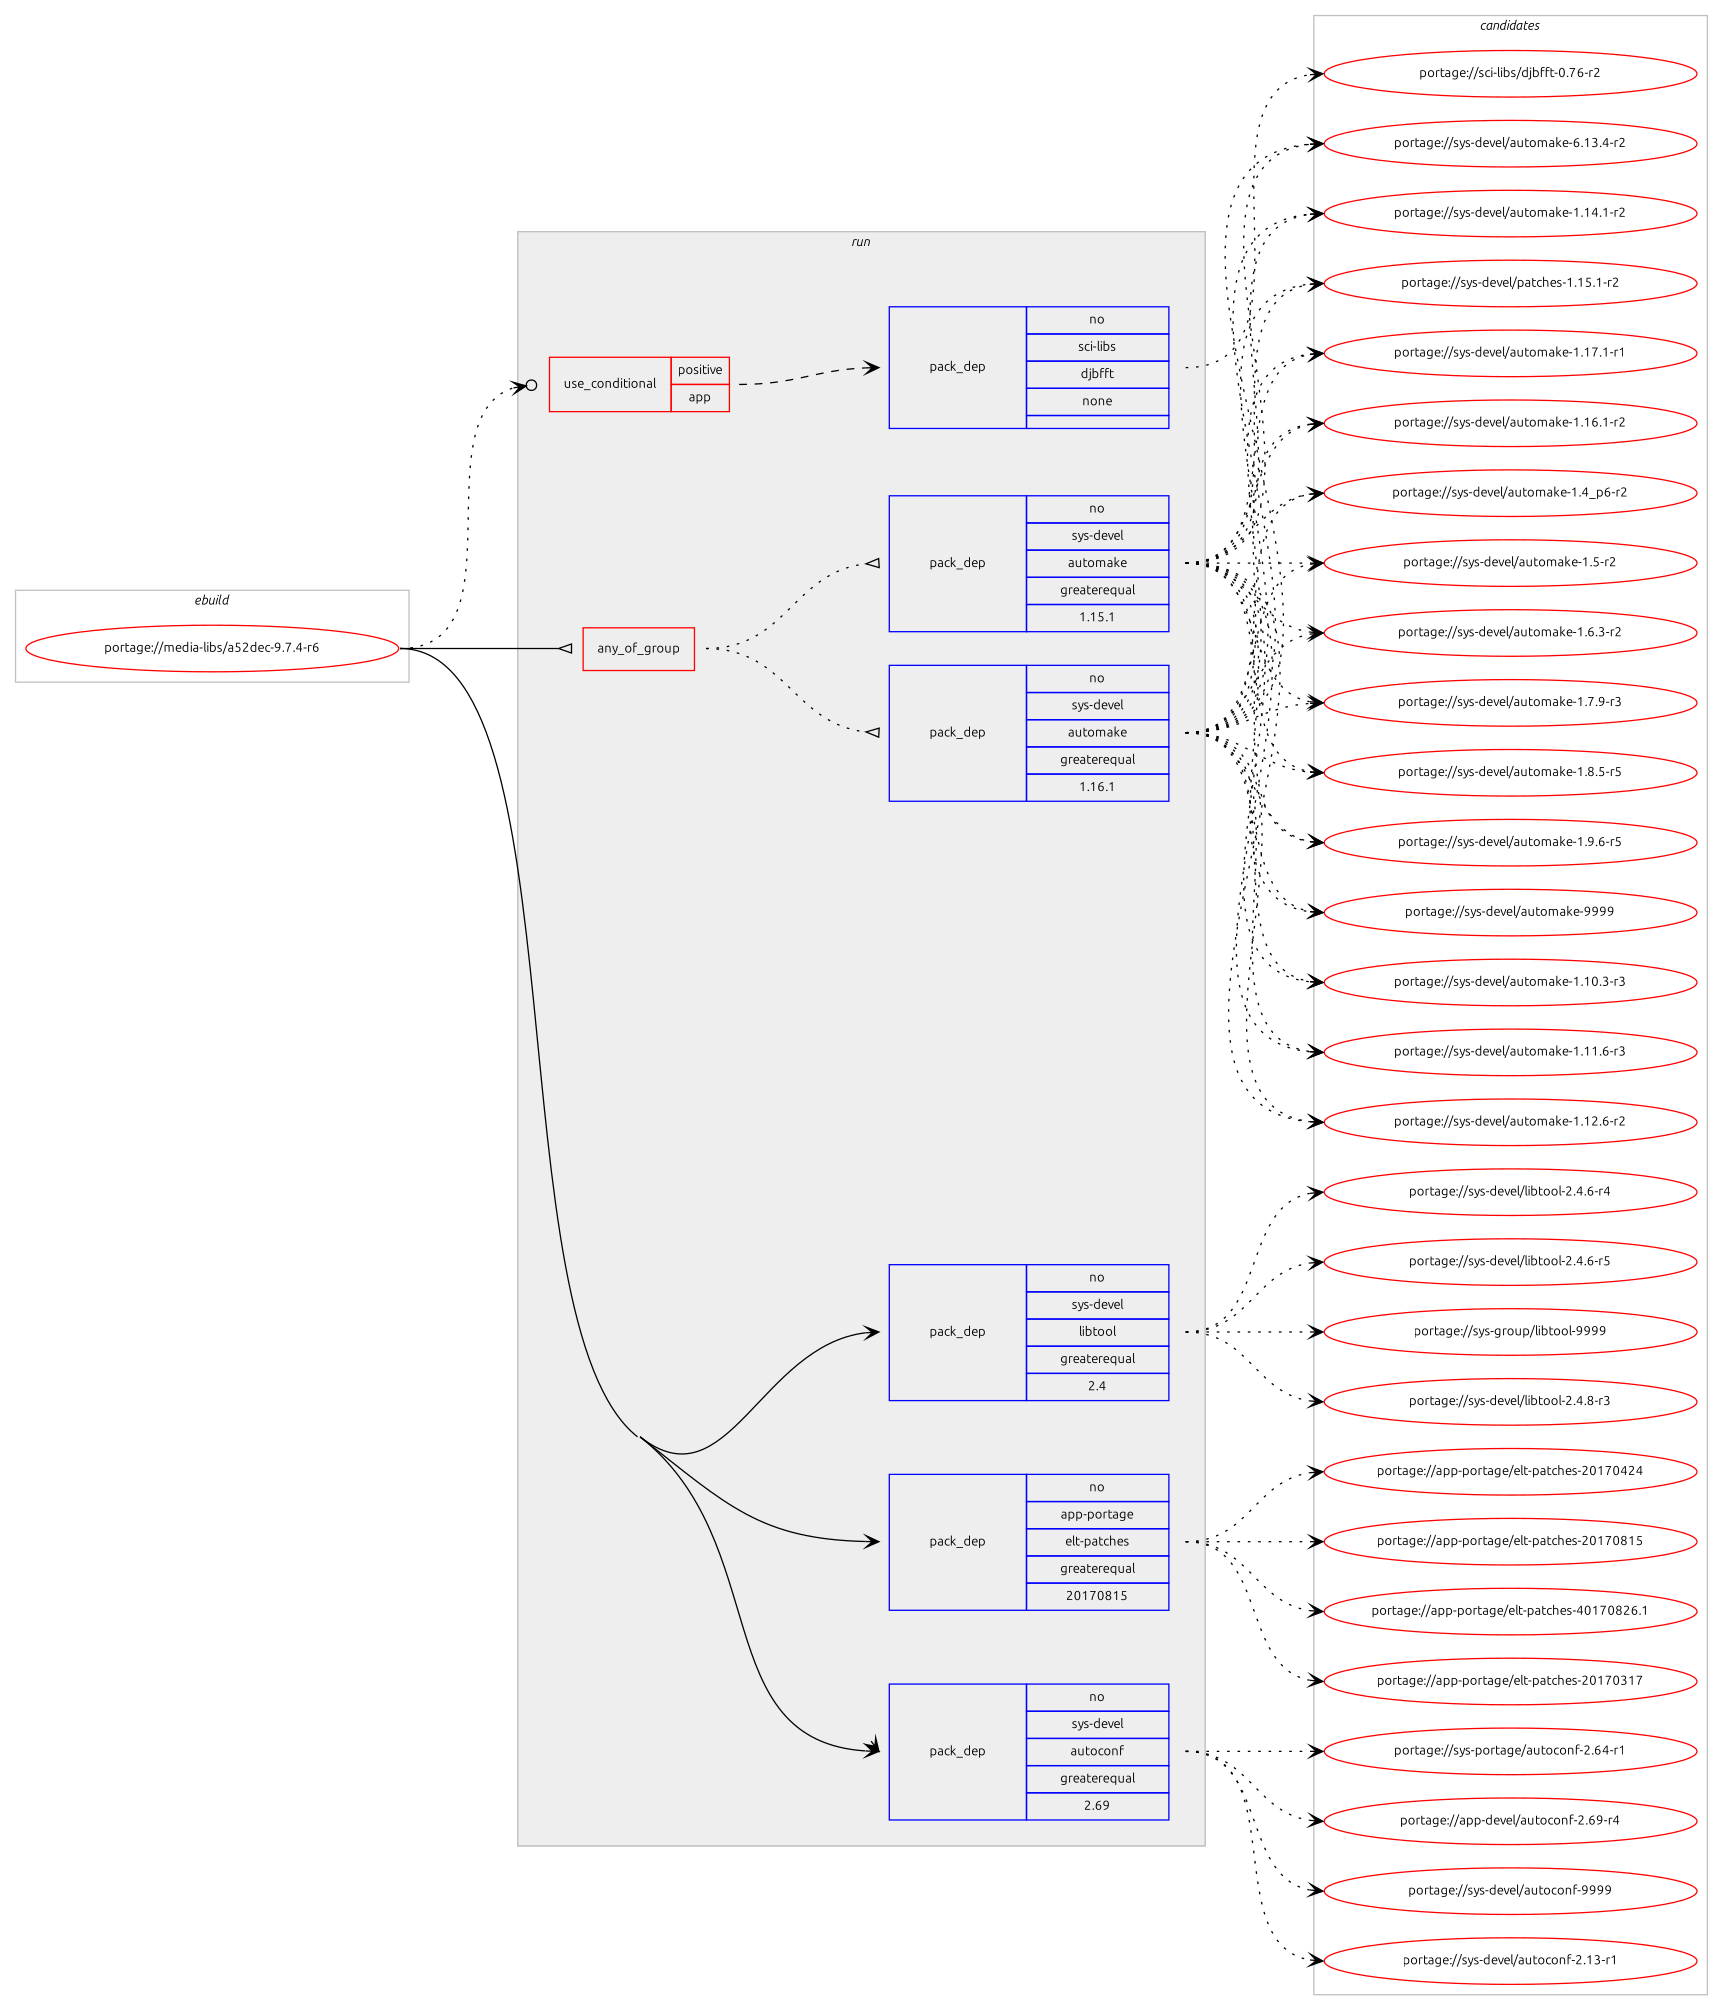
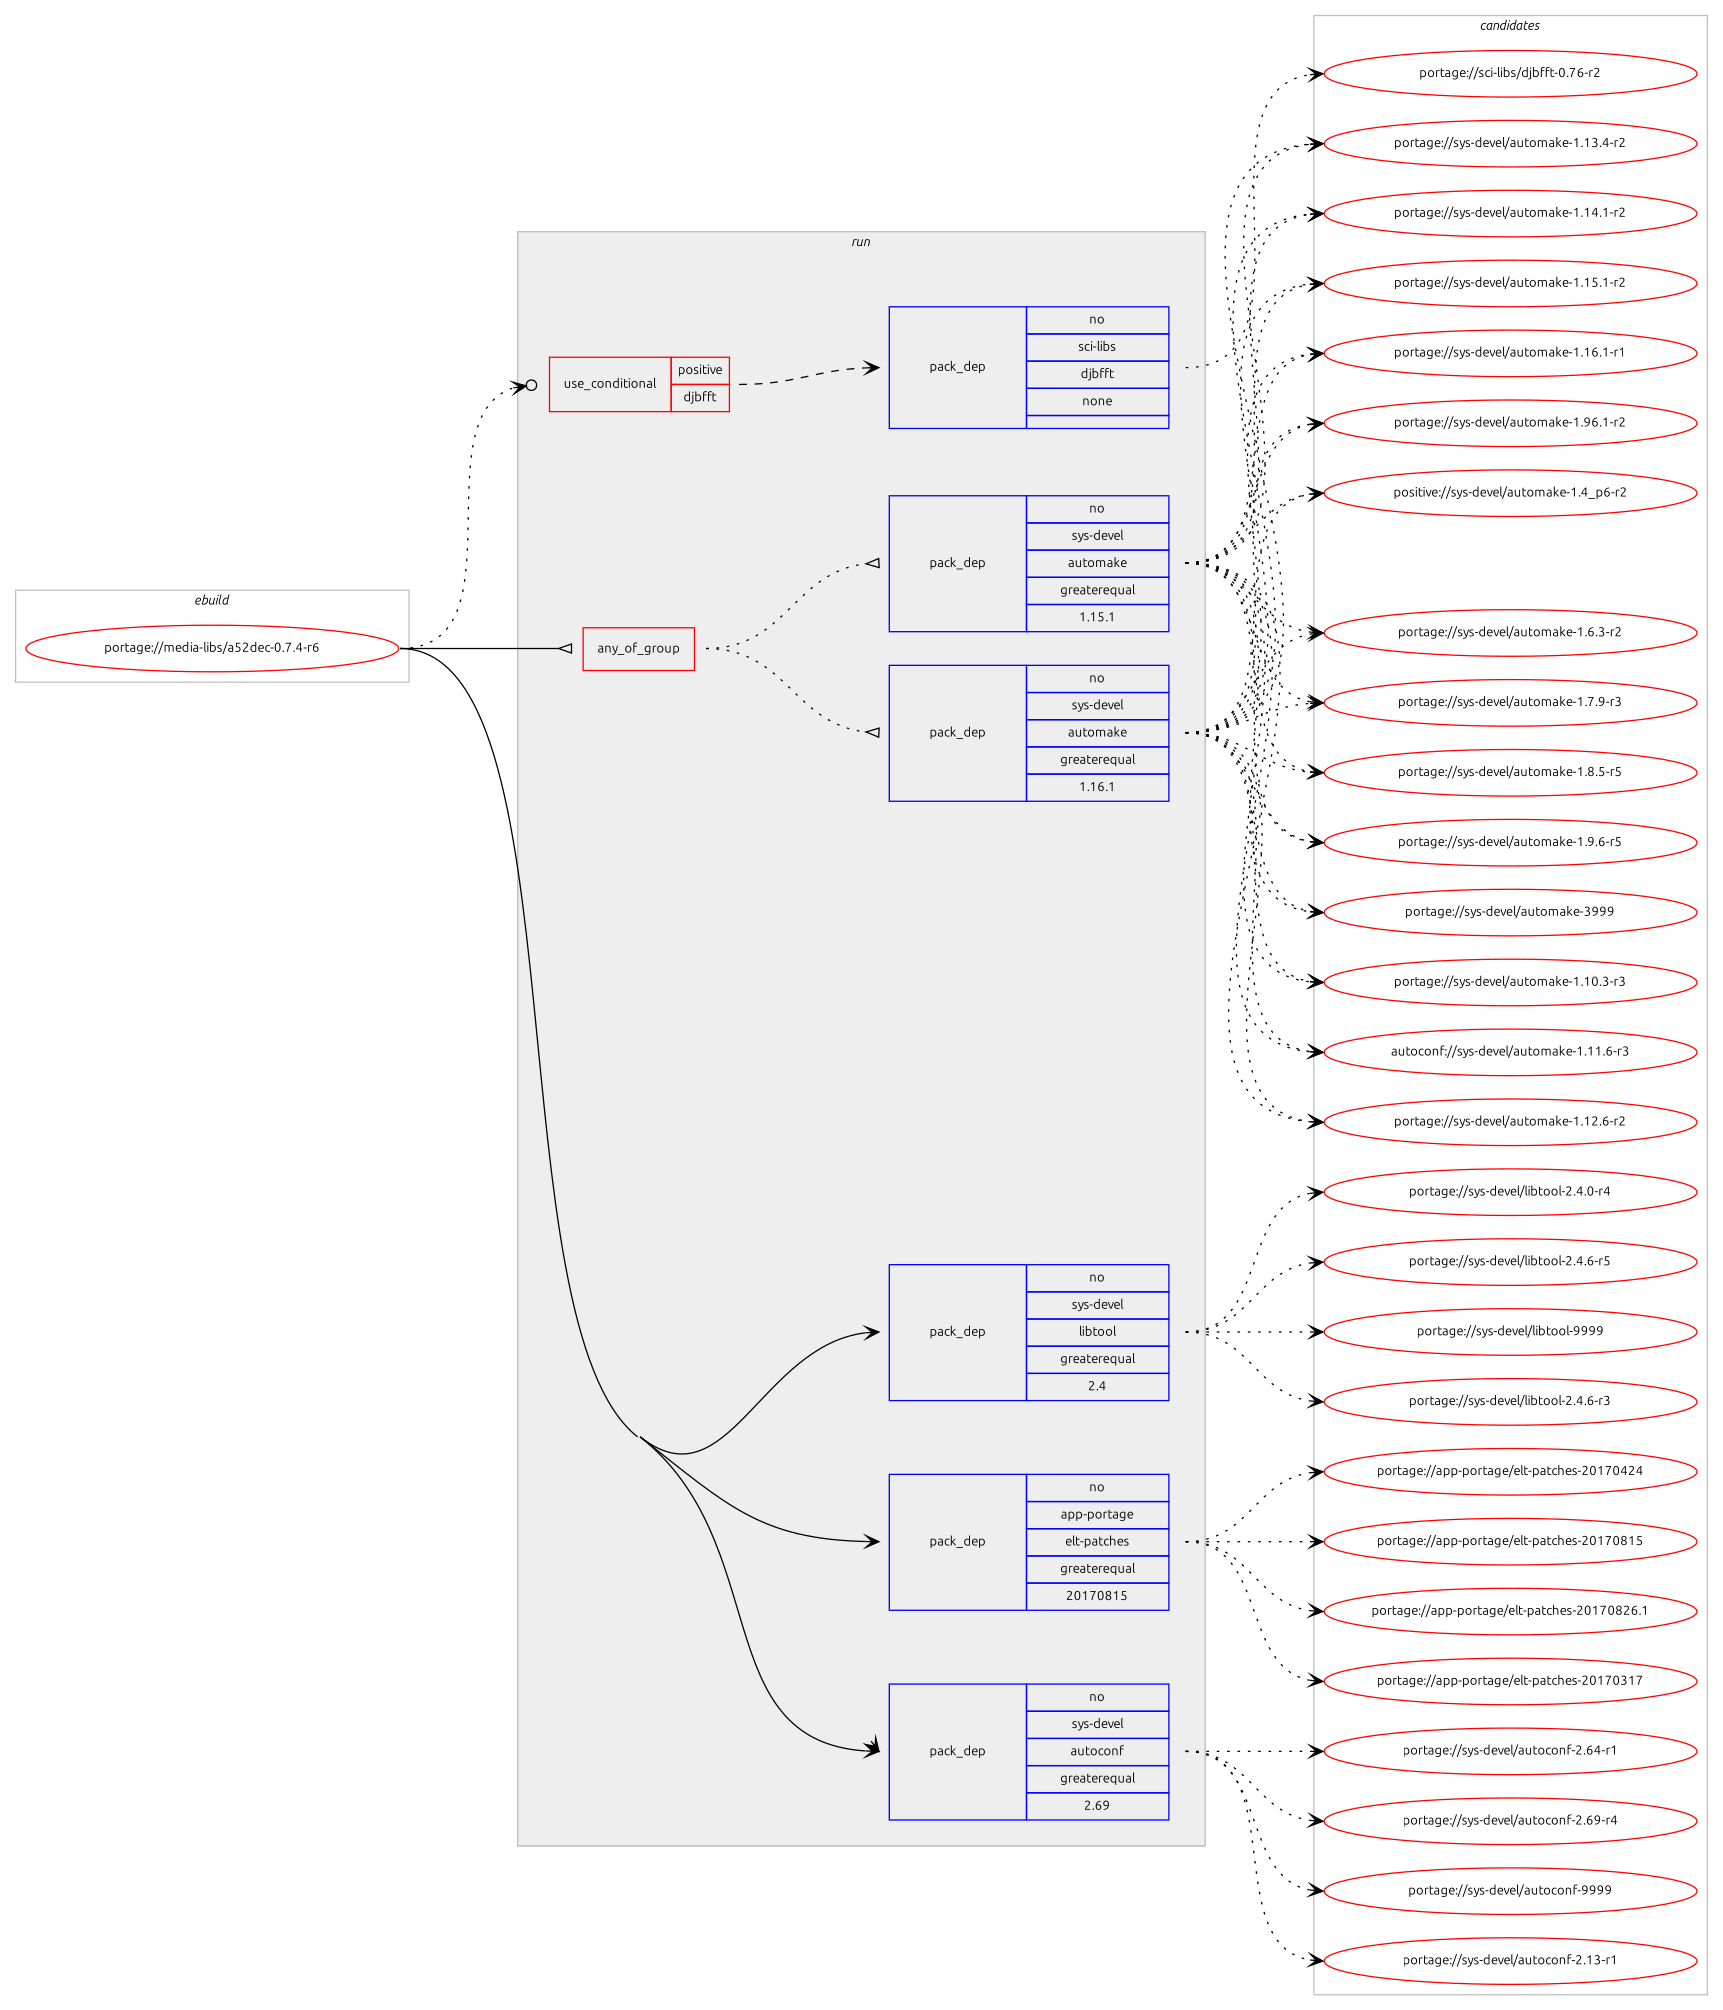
(1511, 144) -> (1511, 144)
(1511, 283) -> (1511, 283)
(1511, 353) -> (1511, 353)
(700, 397) -> (700, 397)
(1511, 423) -> (1511, 423)
(1511, 493) -> (1511, 493)
(1511, 563) -> none
(212, 649) -> (212, 649)
(1511, 913) -> (1511, 913)
(1511, 1052) -> (1511, 1052)
(1511, 1192) -> (1511, 1192)
(1511, 1332) -> (1511, 1332)
(1511, 1402) -> (1511, 1402)
(1511, 1612) -> (1511, 1612)
(1511, 1751) -> (1511, 1751)
(1511, 1821) -> (1511, 1821)
